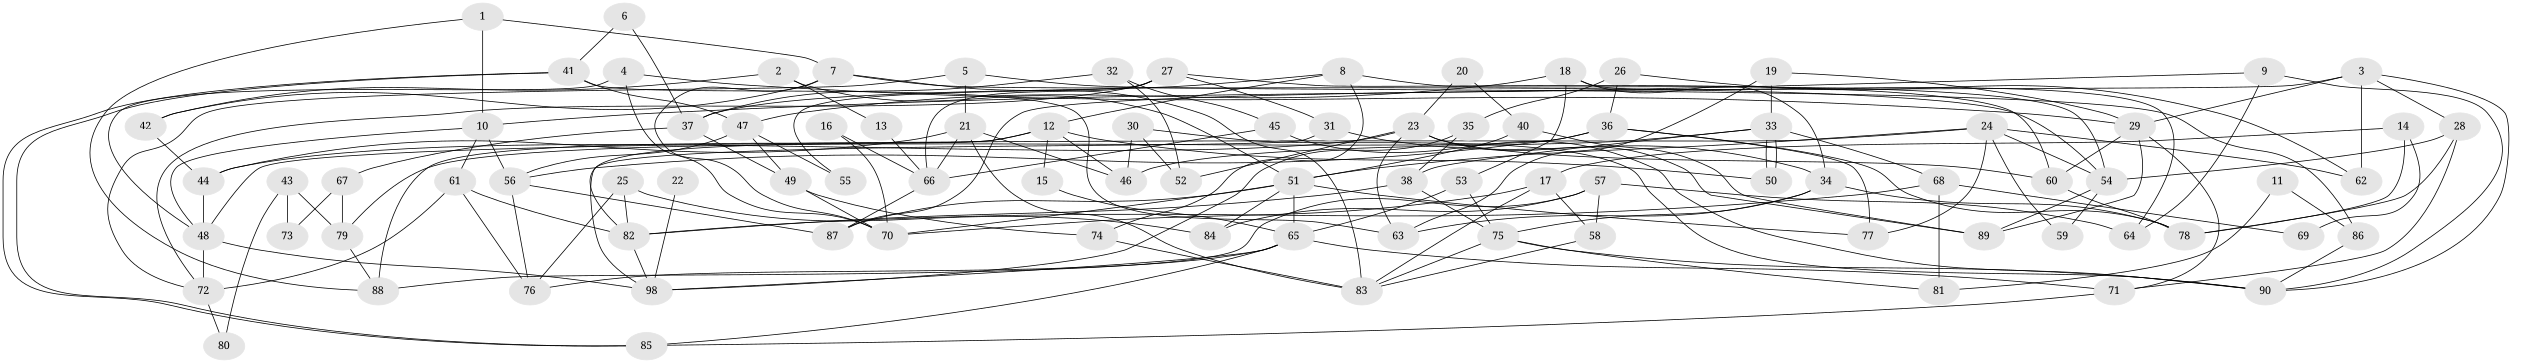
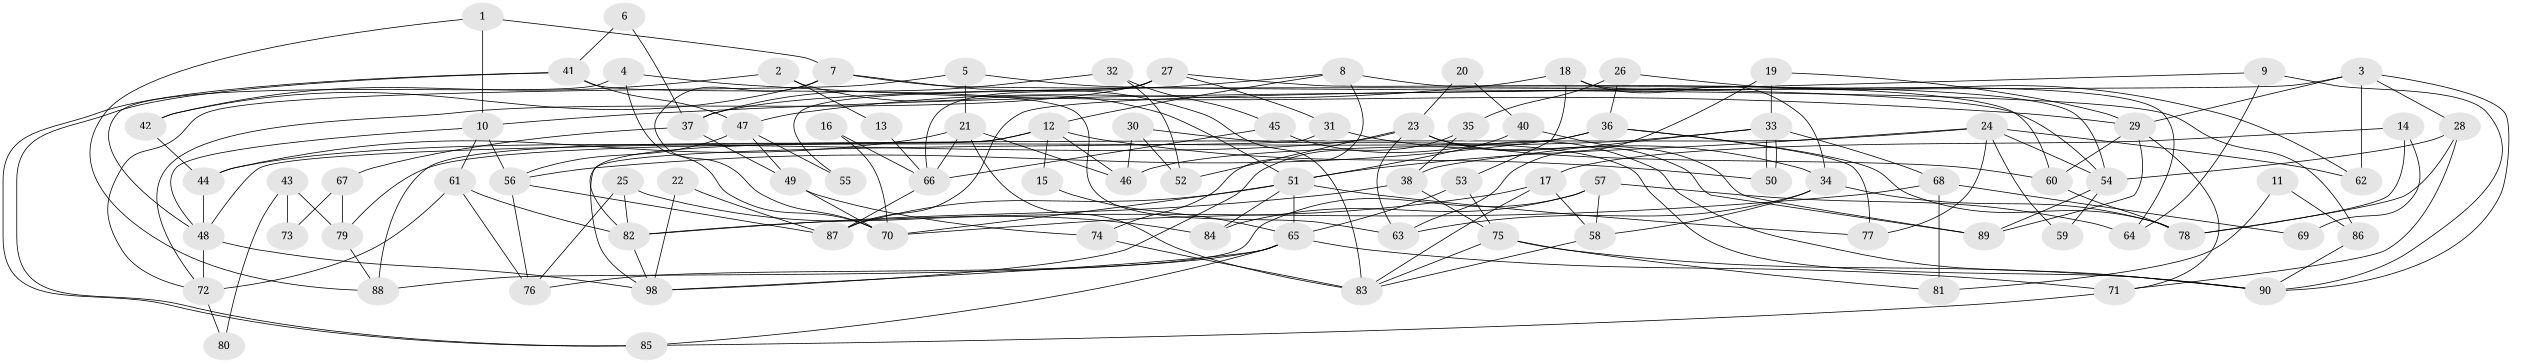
none -> (748, 209)
(1665, 214) -> (1709, 218)
